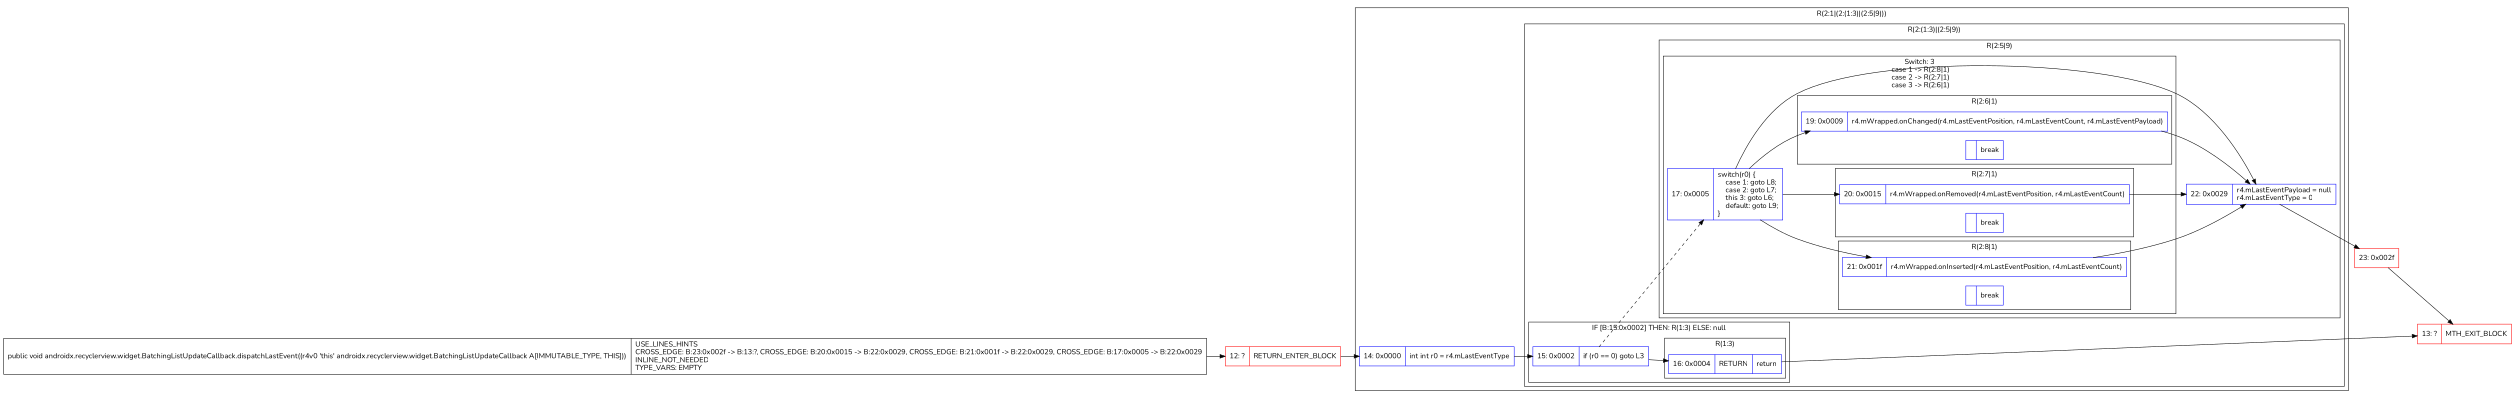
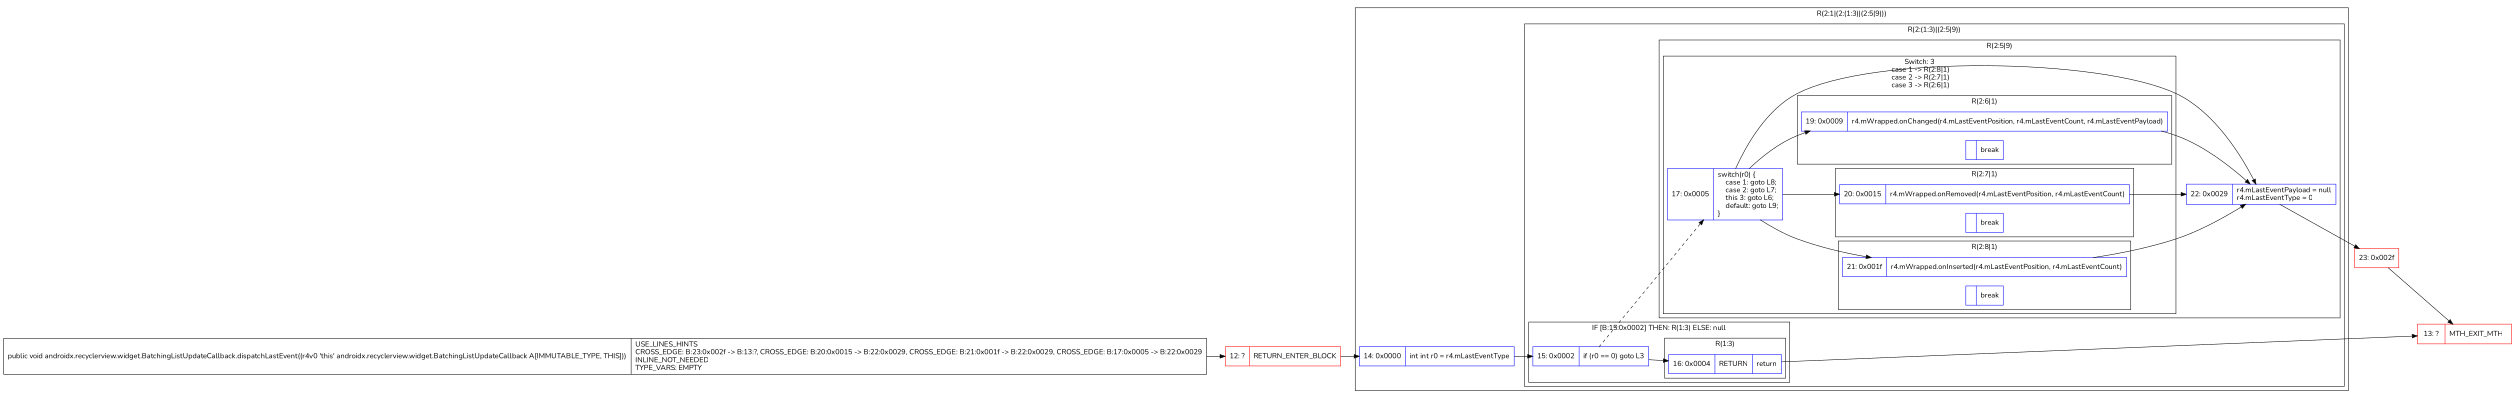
(2476, 334) -> (2476, 334)
